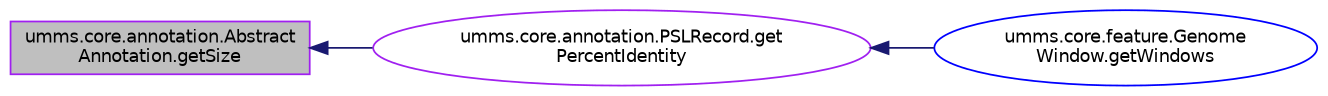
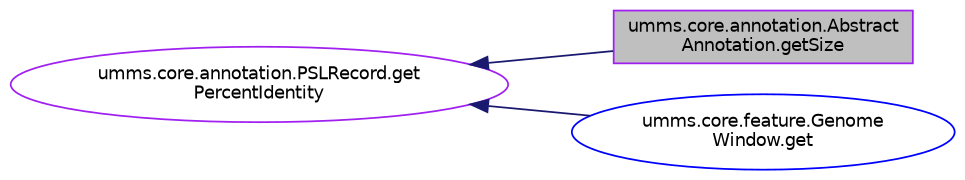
(350, 48) -> (551, 57)
(1126, 48) -> (763, 132)
